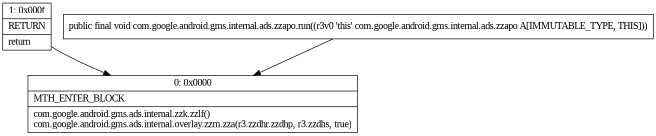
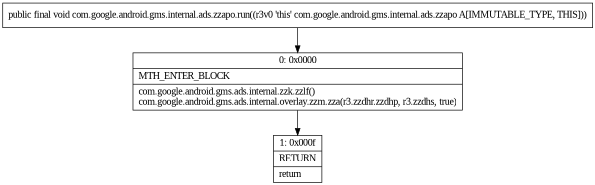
(77, 61) -> (298, 119)
